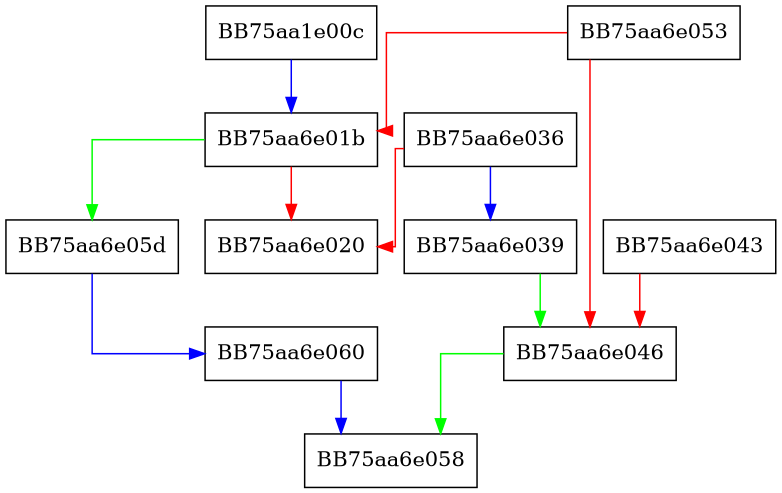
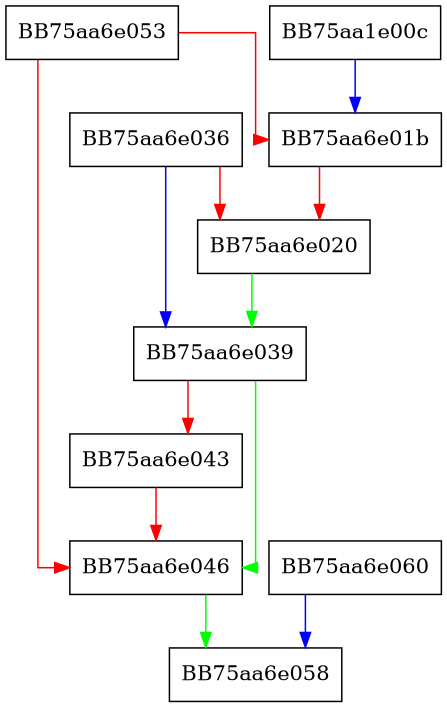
(92, 247) -> none
none -> (252, 293)
none -> (188, 400)
